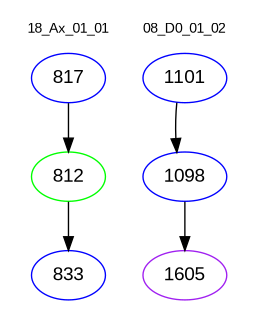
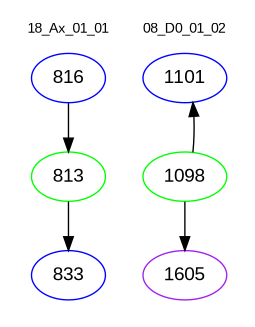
(68, 78) -> (68, 78)
(176, 120) -> (194, 134)
(68, 177) -> (68, 177)
(185, 177) -> (185, 177)
